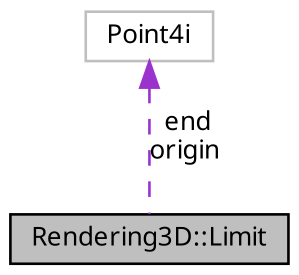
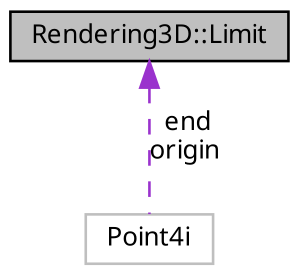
(149, 151) -> (149, 151)
